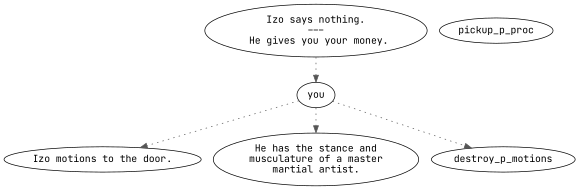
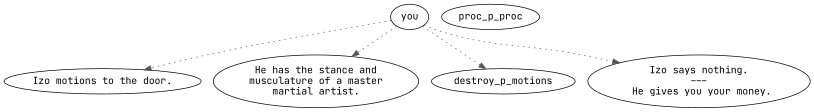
(496, 31) -> (491, 17)
(316, 66) -> (518, 46)
